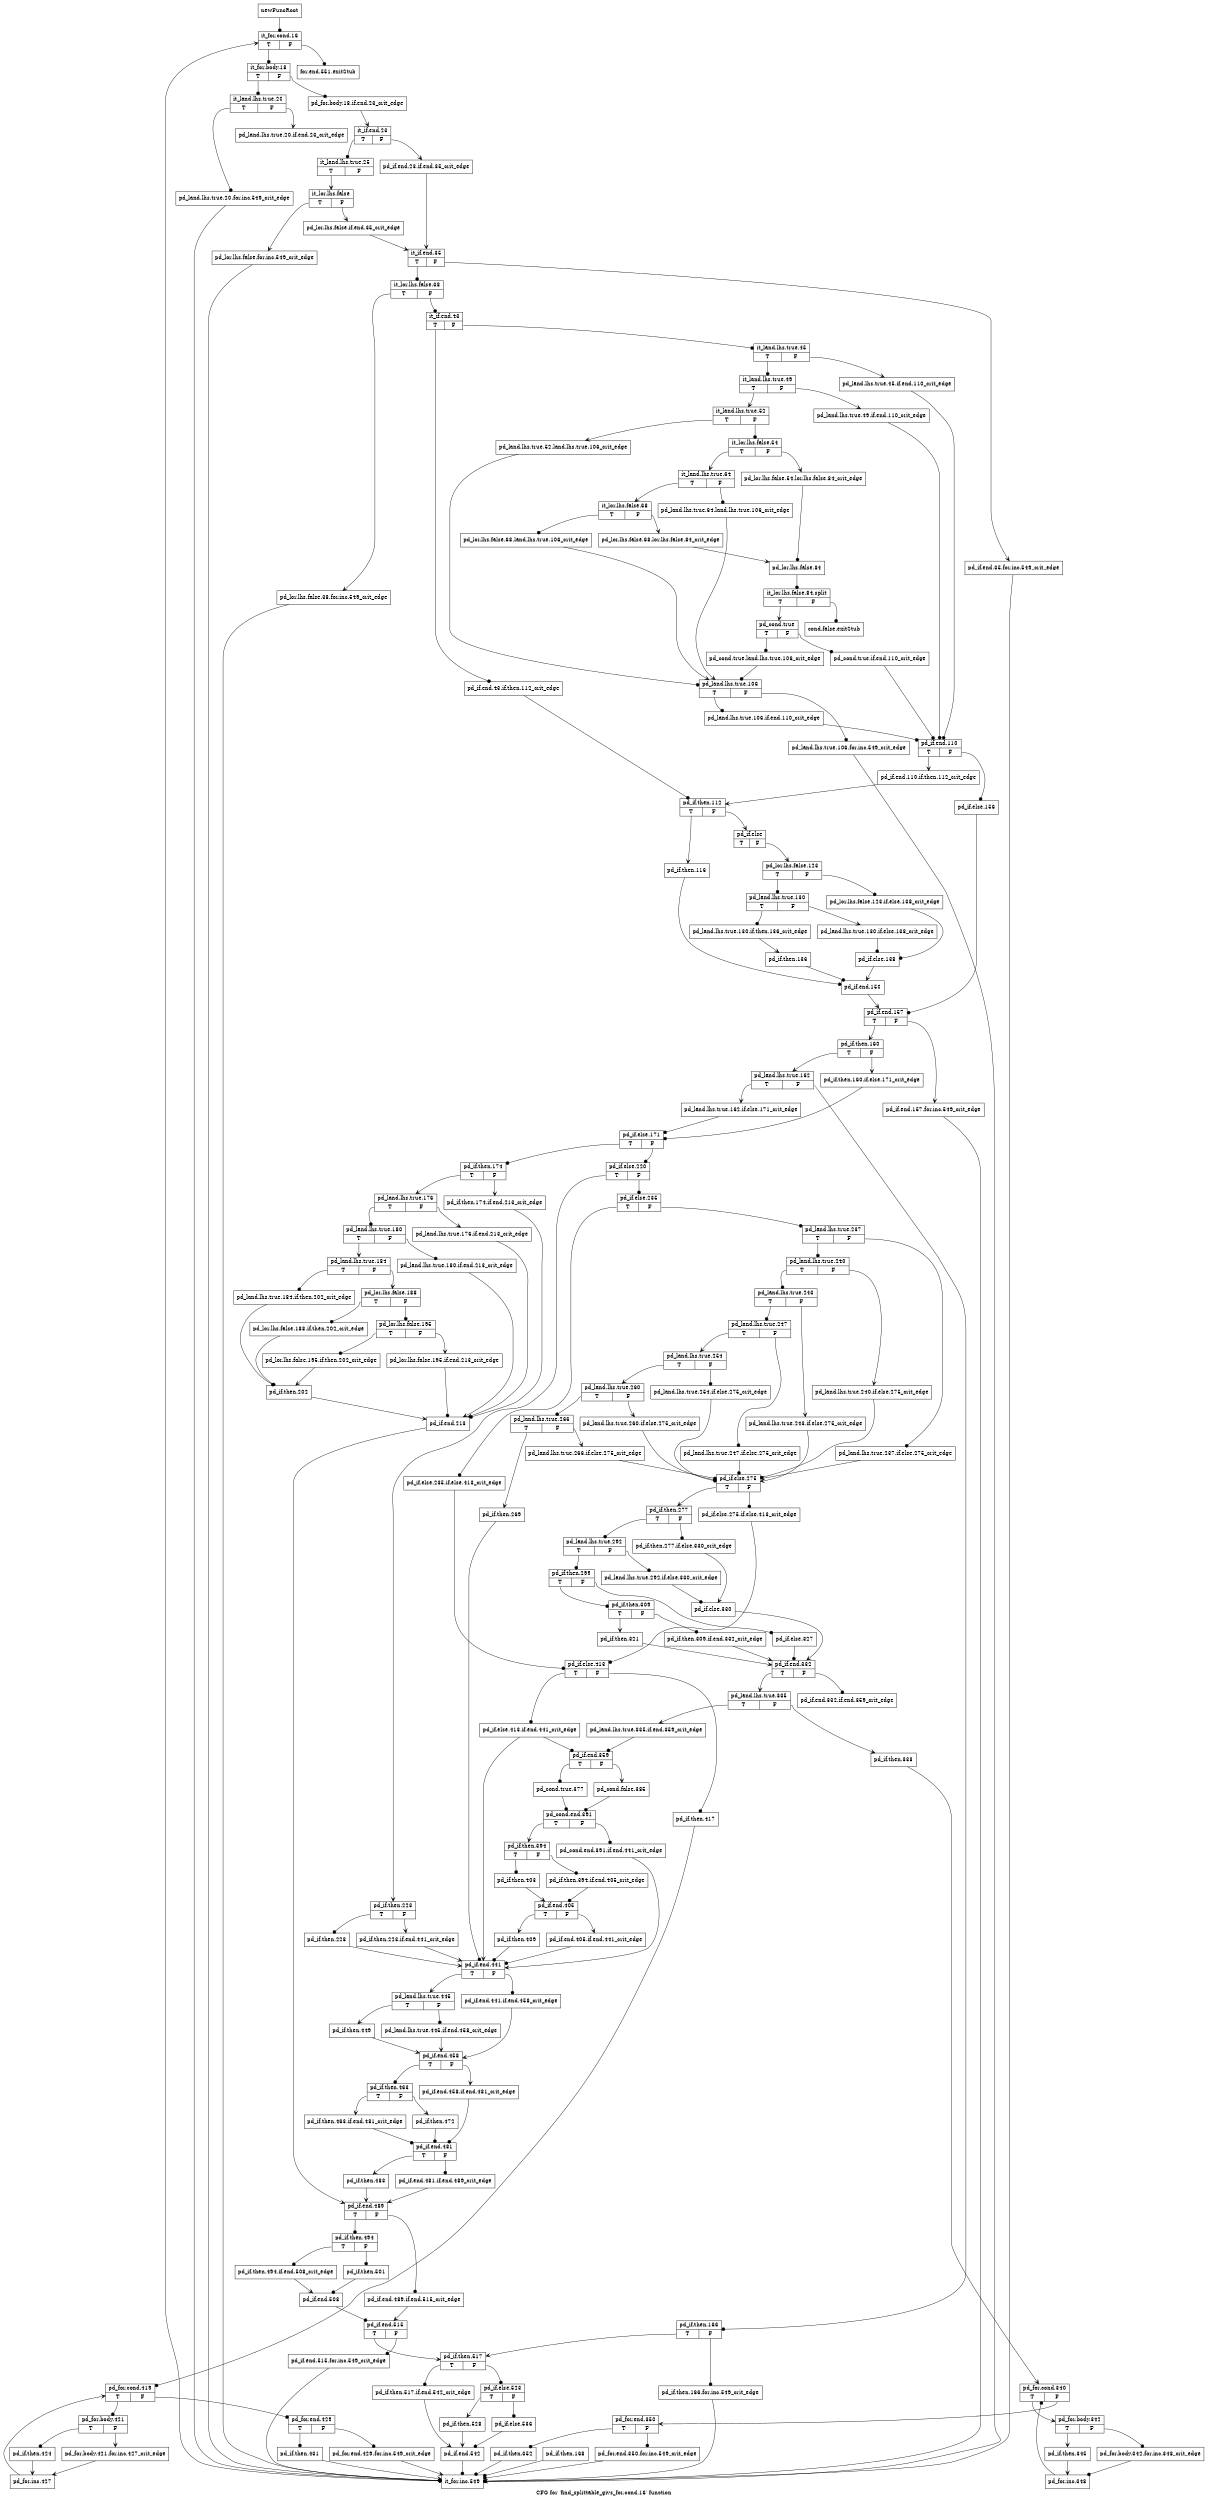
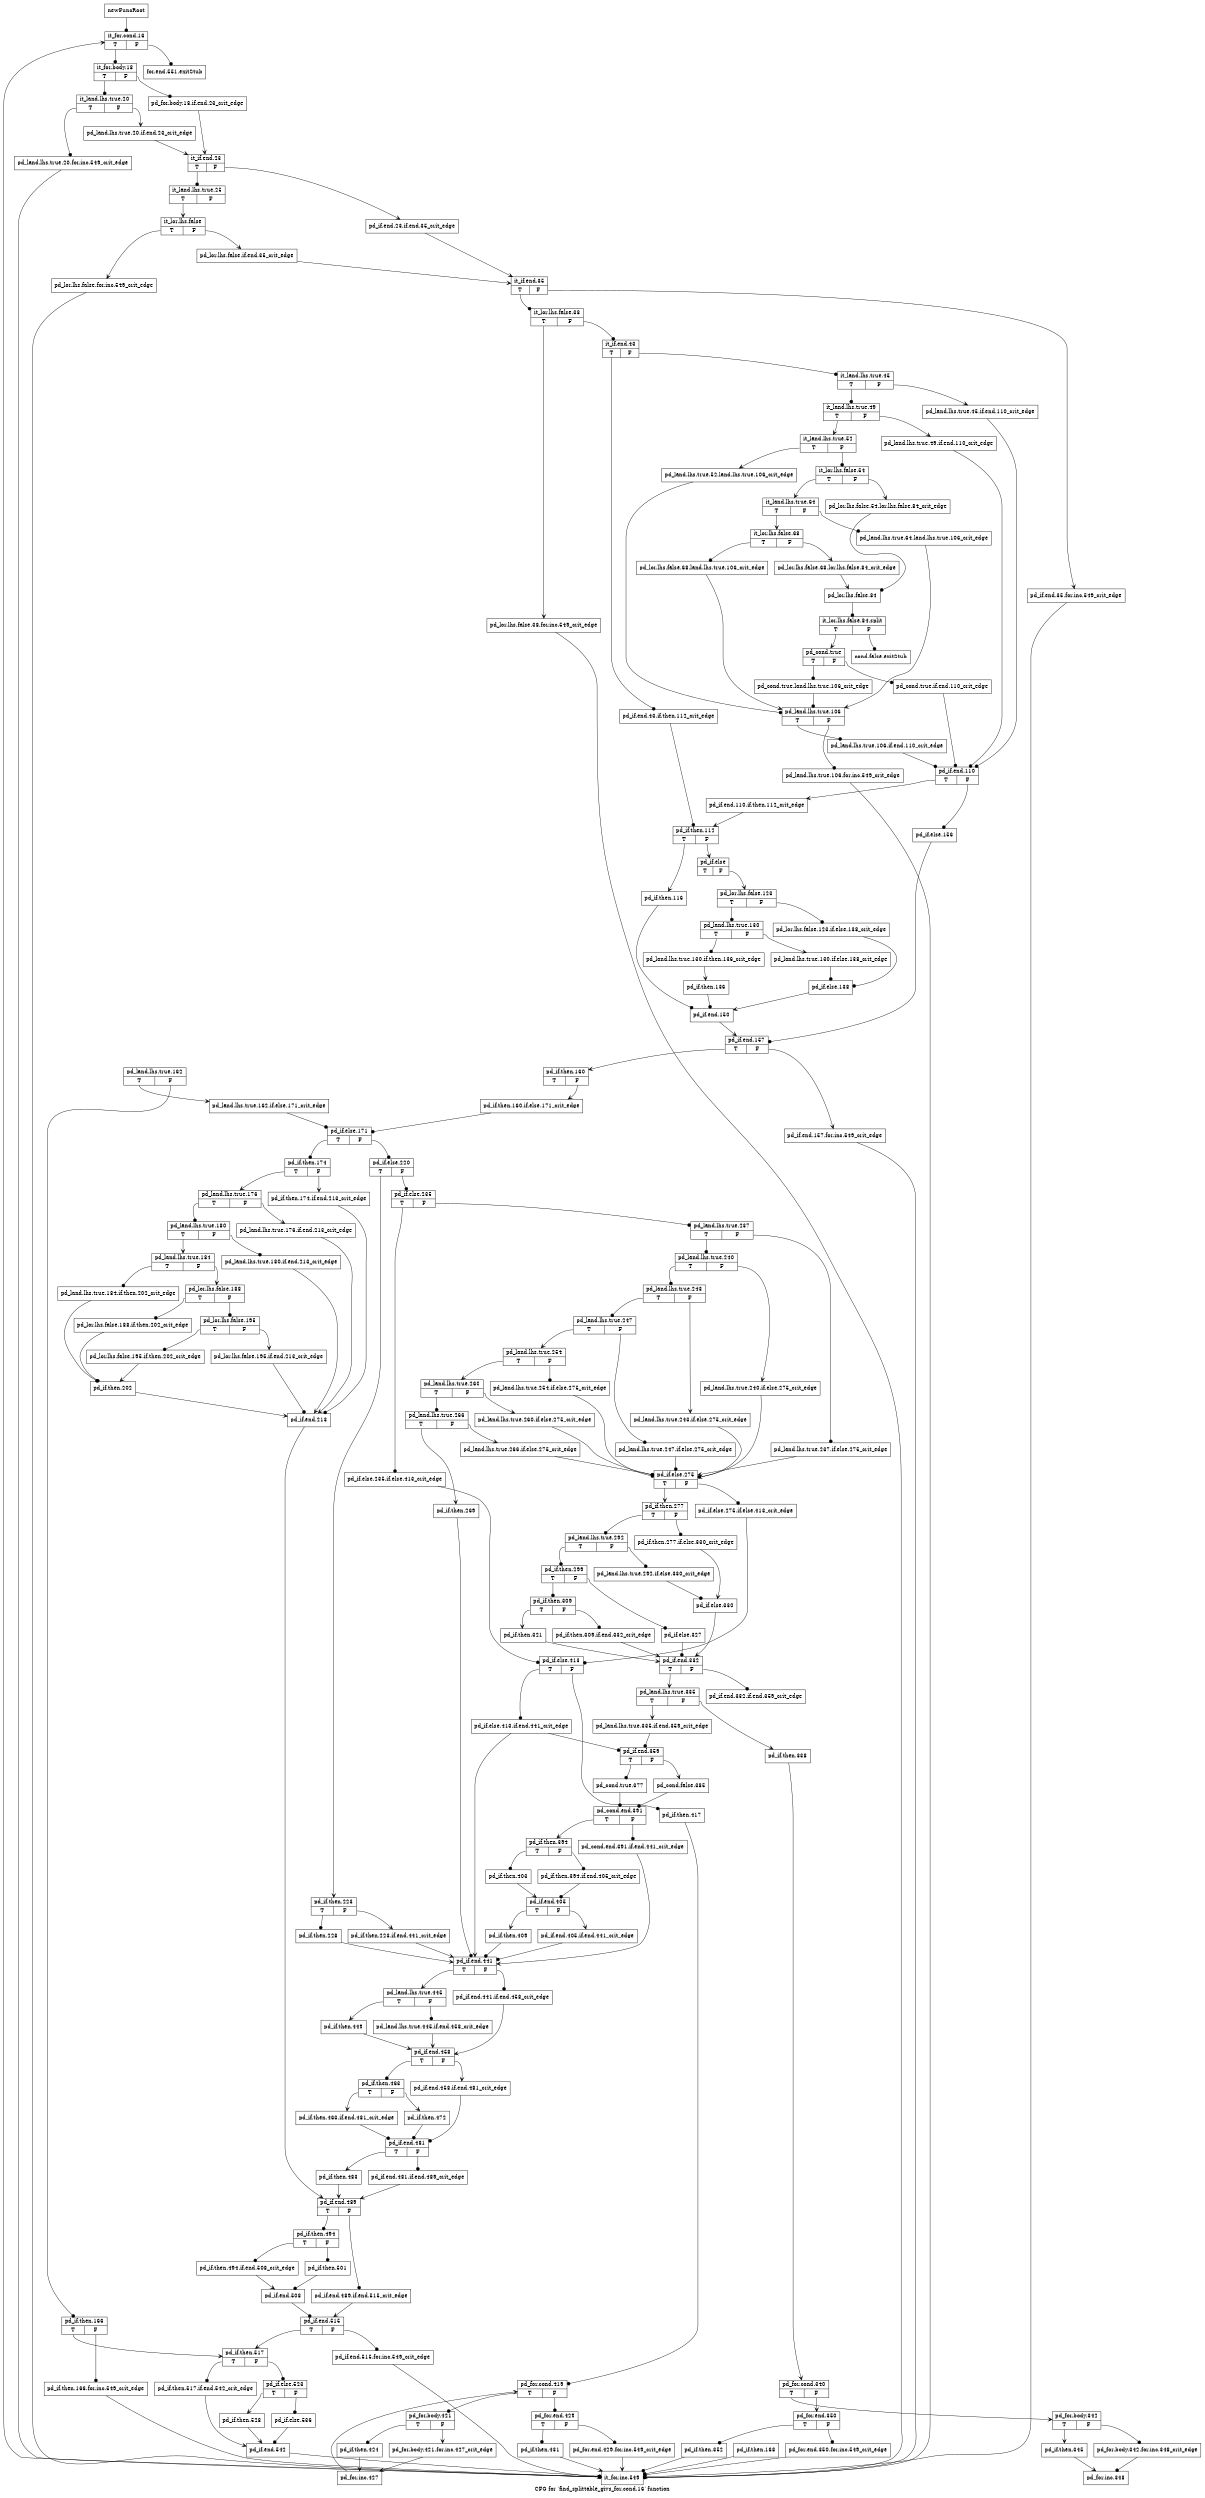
none -> (170, 147)
(815, 1058) -> none
(1037, 2443) -> none
